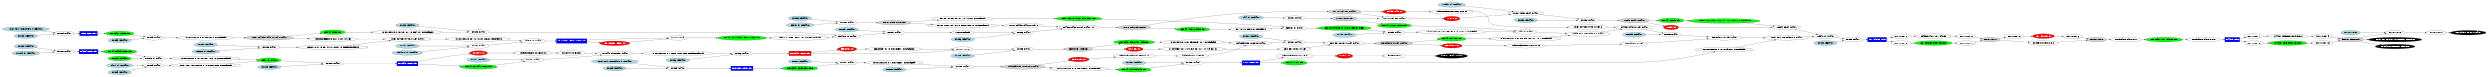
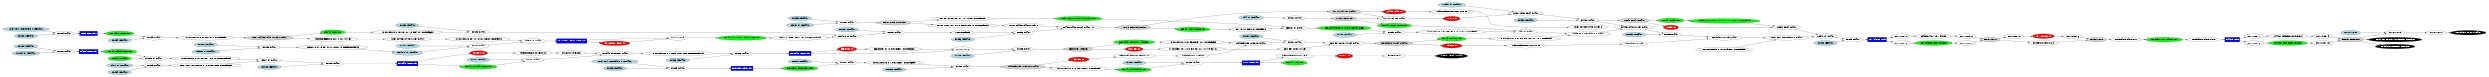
(1611, 27) -> (1609, 23)
(369, 43) -> (374, 50)
(1452, 46) -> (1452, 46)
(800, 53) -> (800, 53)
(1079, 59) -> (1079, 59)
(269, 60) -> (269, 60)
(1511, 62) -> none
